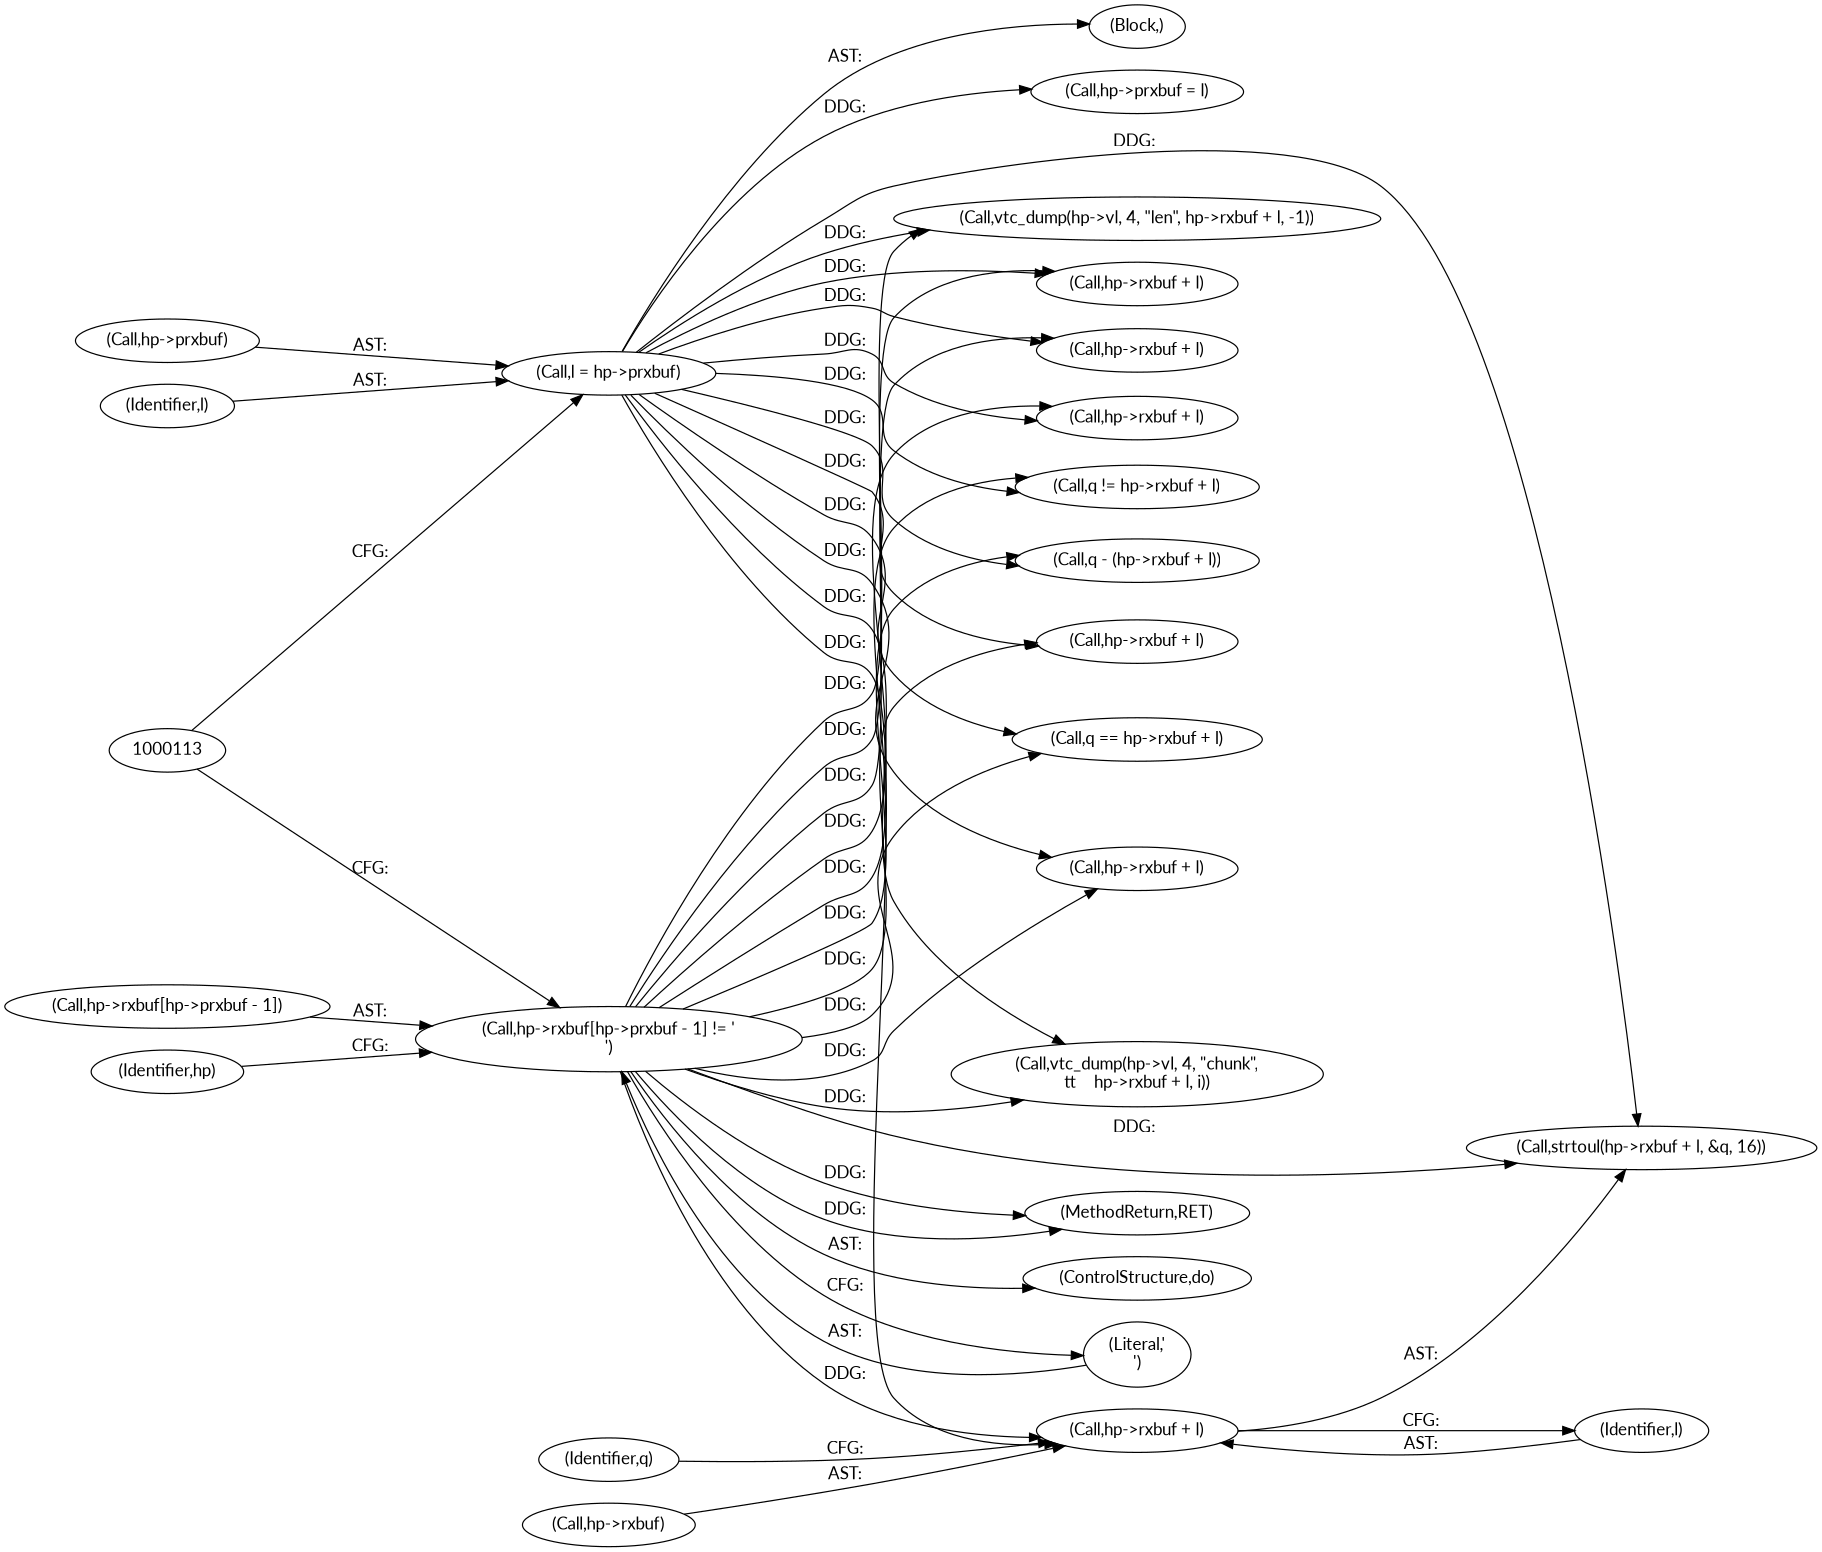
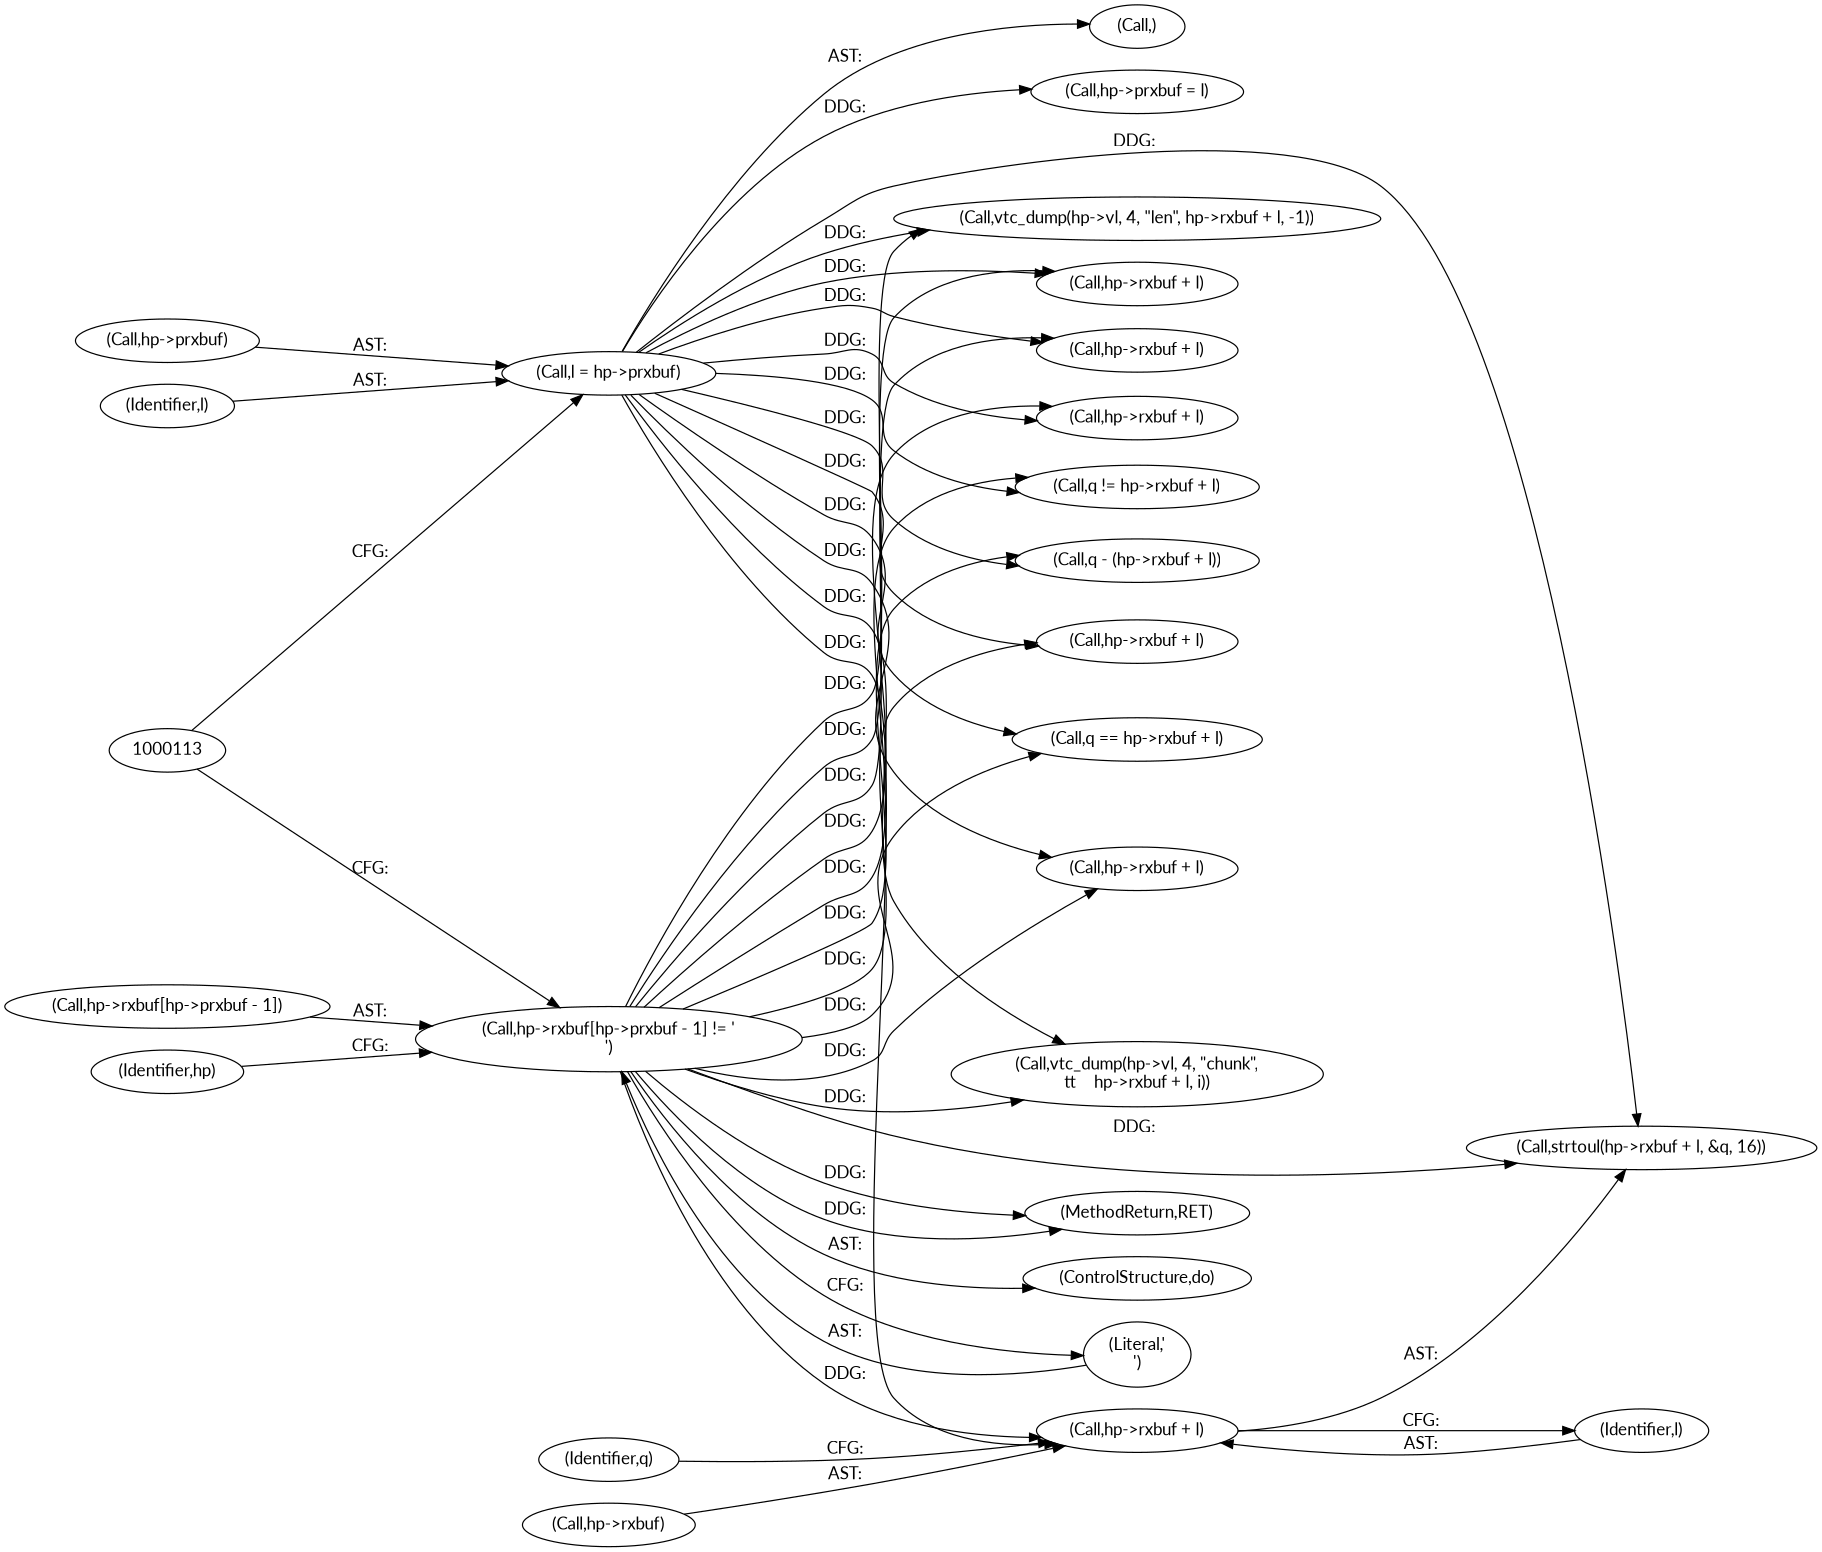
(1137, 27) -> (1137, 27)
